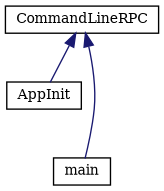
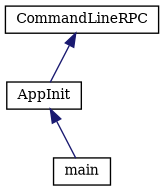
(95, 103) -> (66, 140)
